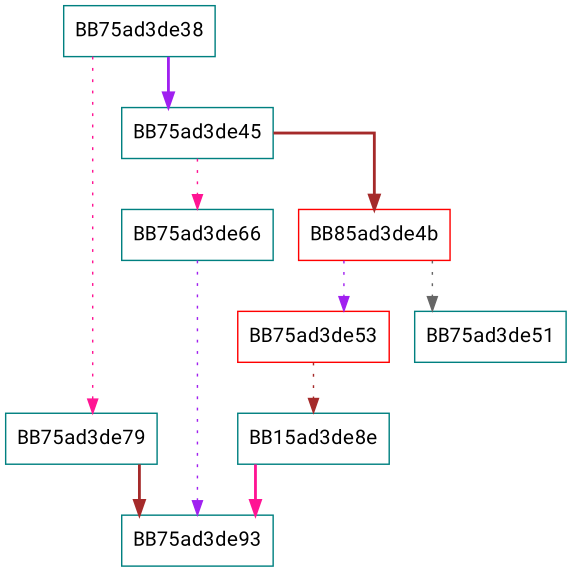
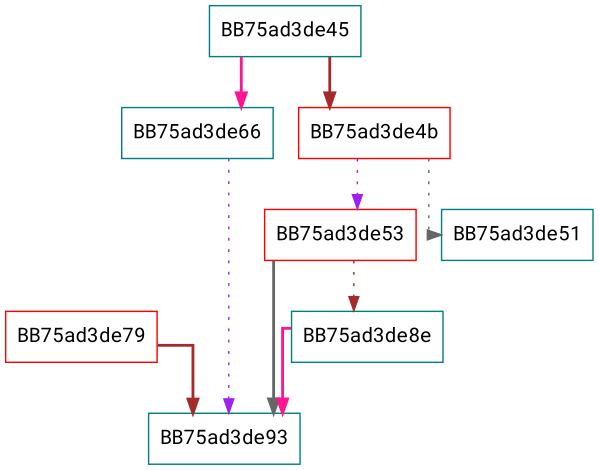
(139, 31) -> none
(197, 177) -> (241, 75)
(374, 235) -> (374, 133)
none -> (274, 330)
(81, 439) -> (81, 337)
(313, 439) -> (367, 337)
